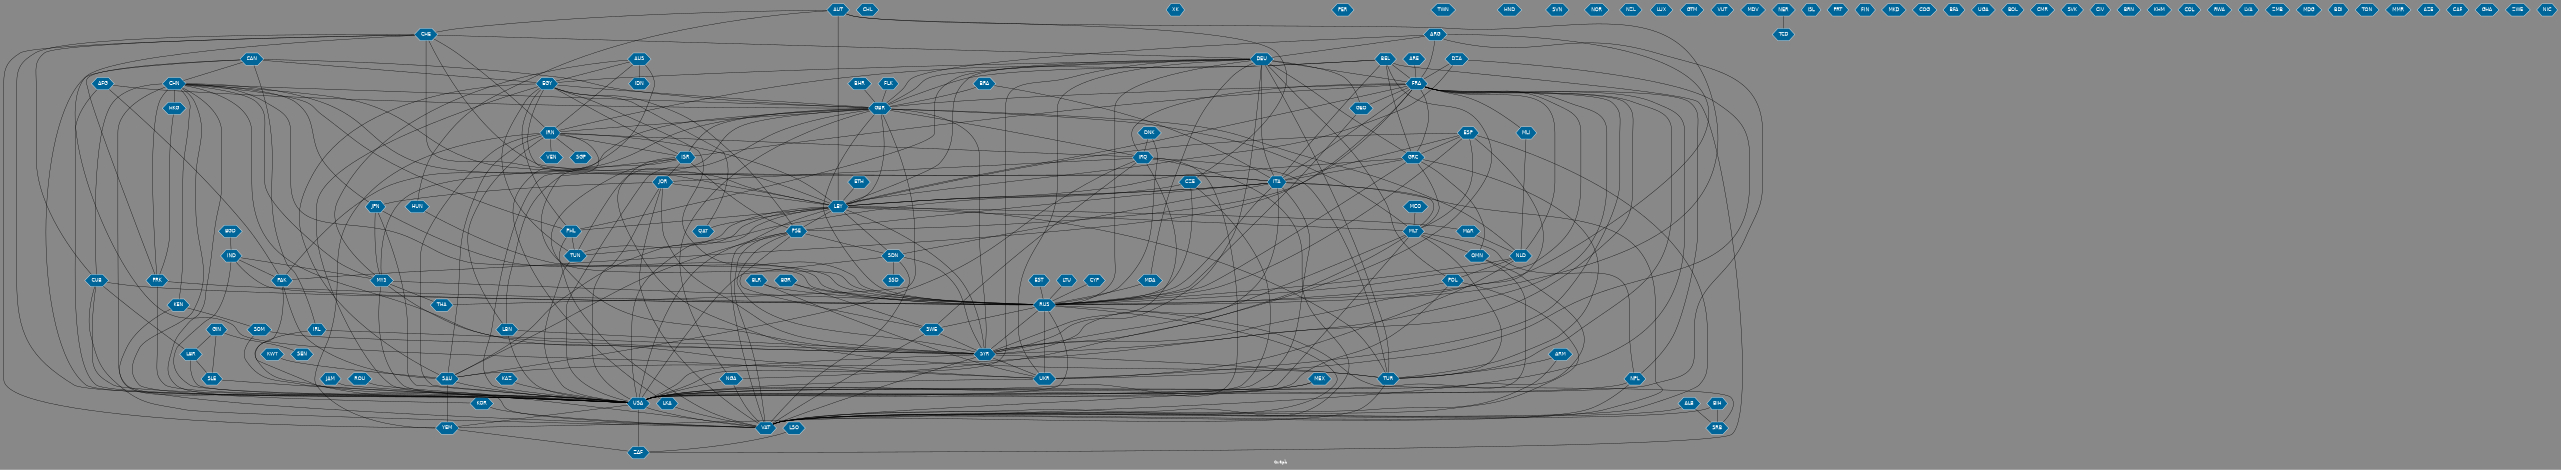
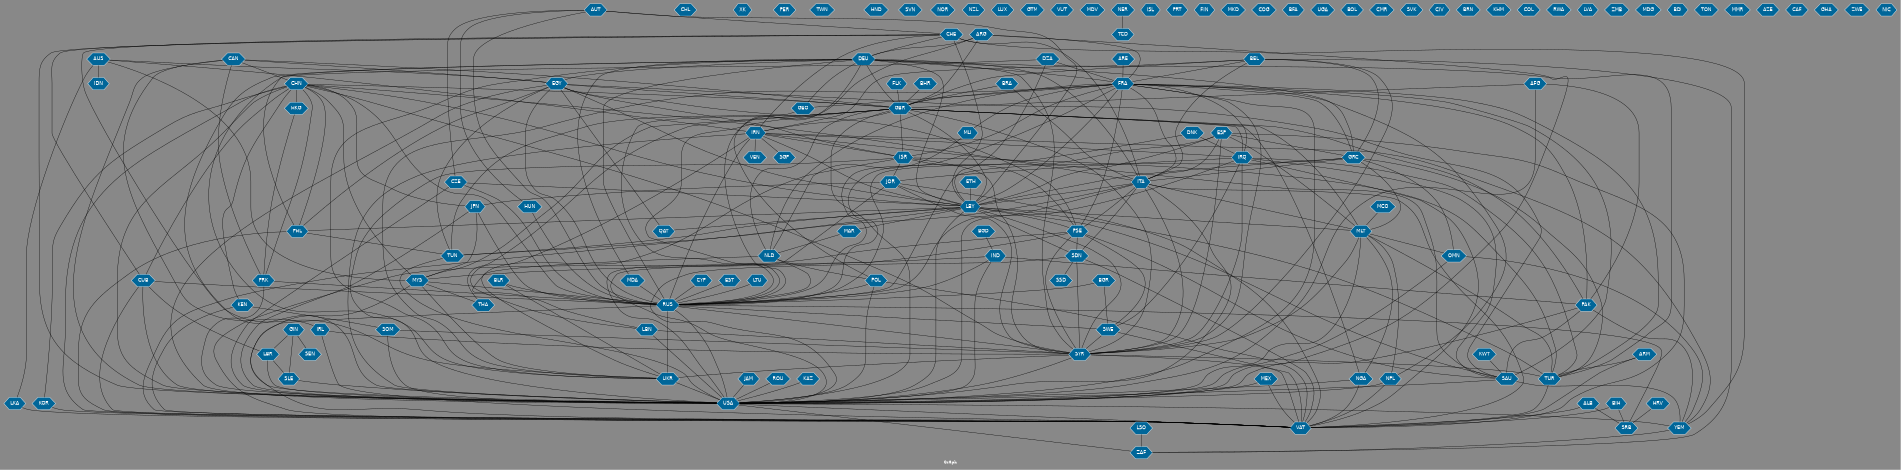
none -> (1675, 341)
none -> (1658, 404)
